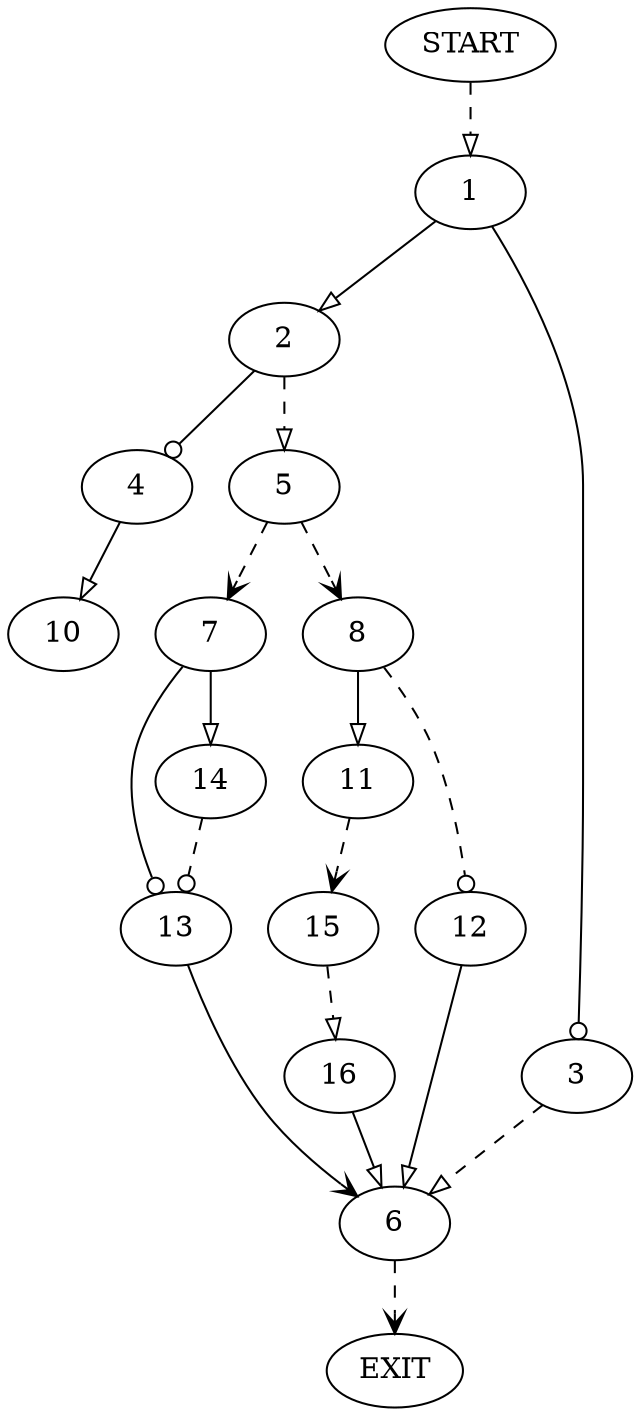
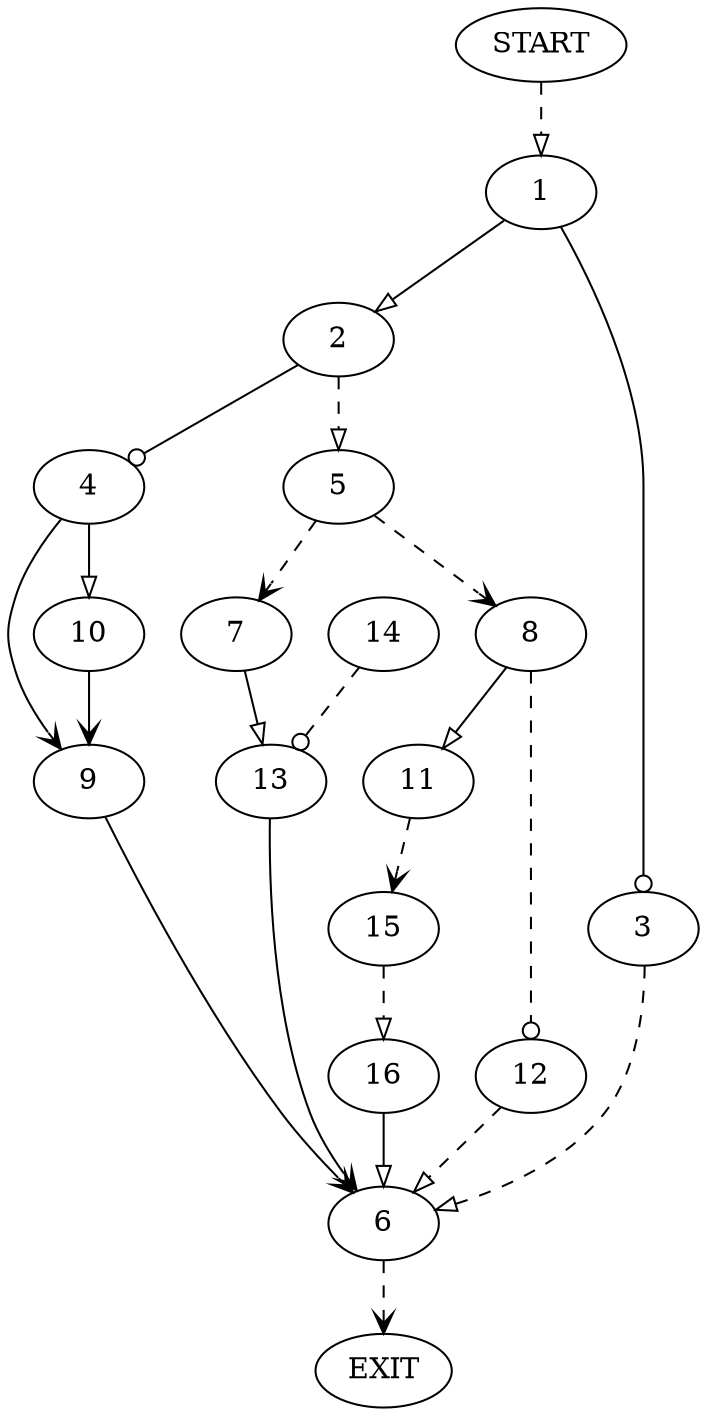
(211, 698) -> none
(133, 767) -> (251, 697)
none -> (89, 782)
(435, 1066) -> (465, 1142)
